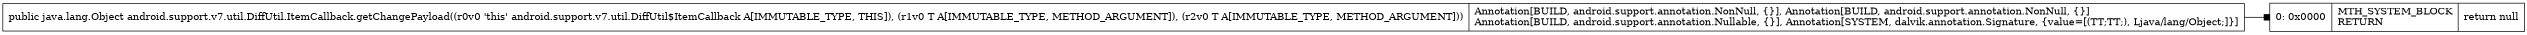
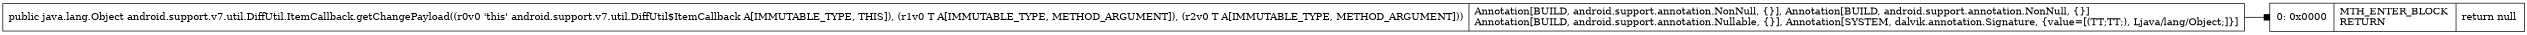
(2395, 12) -> (2394, 12)
